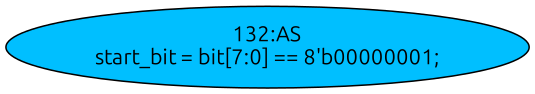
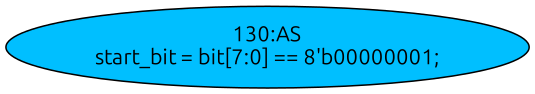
(268, 47) -> (268, 47)
